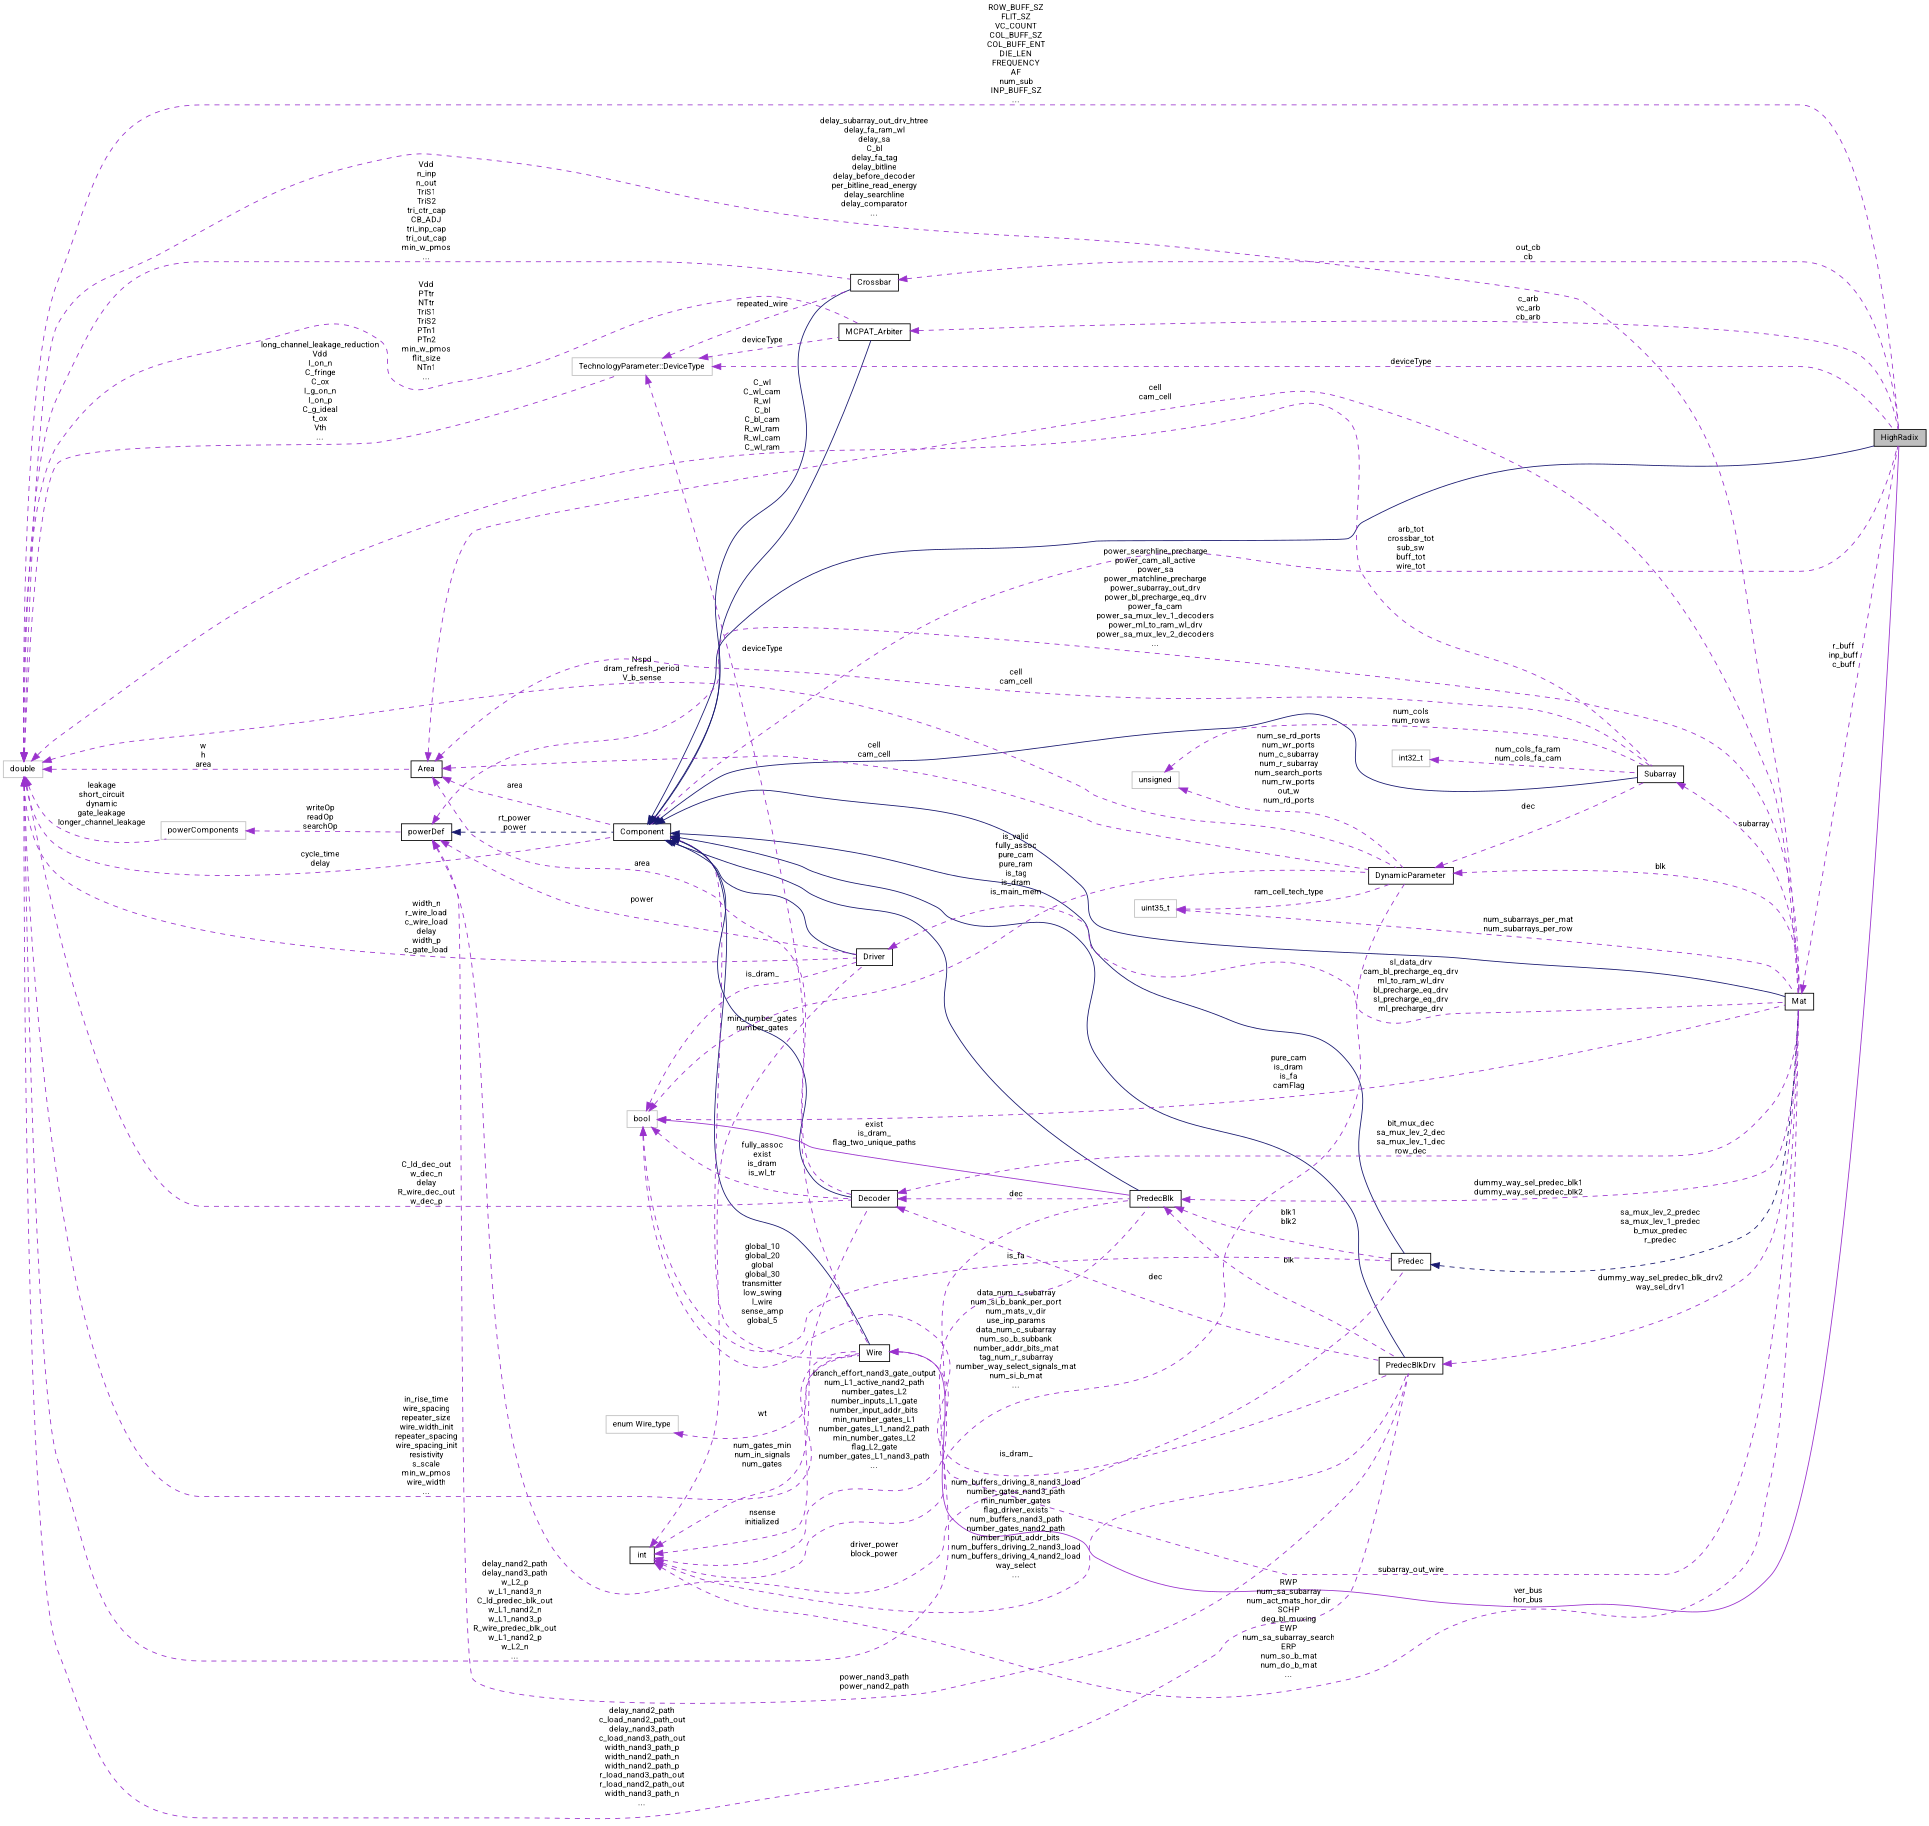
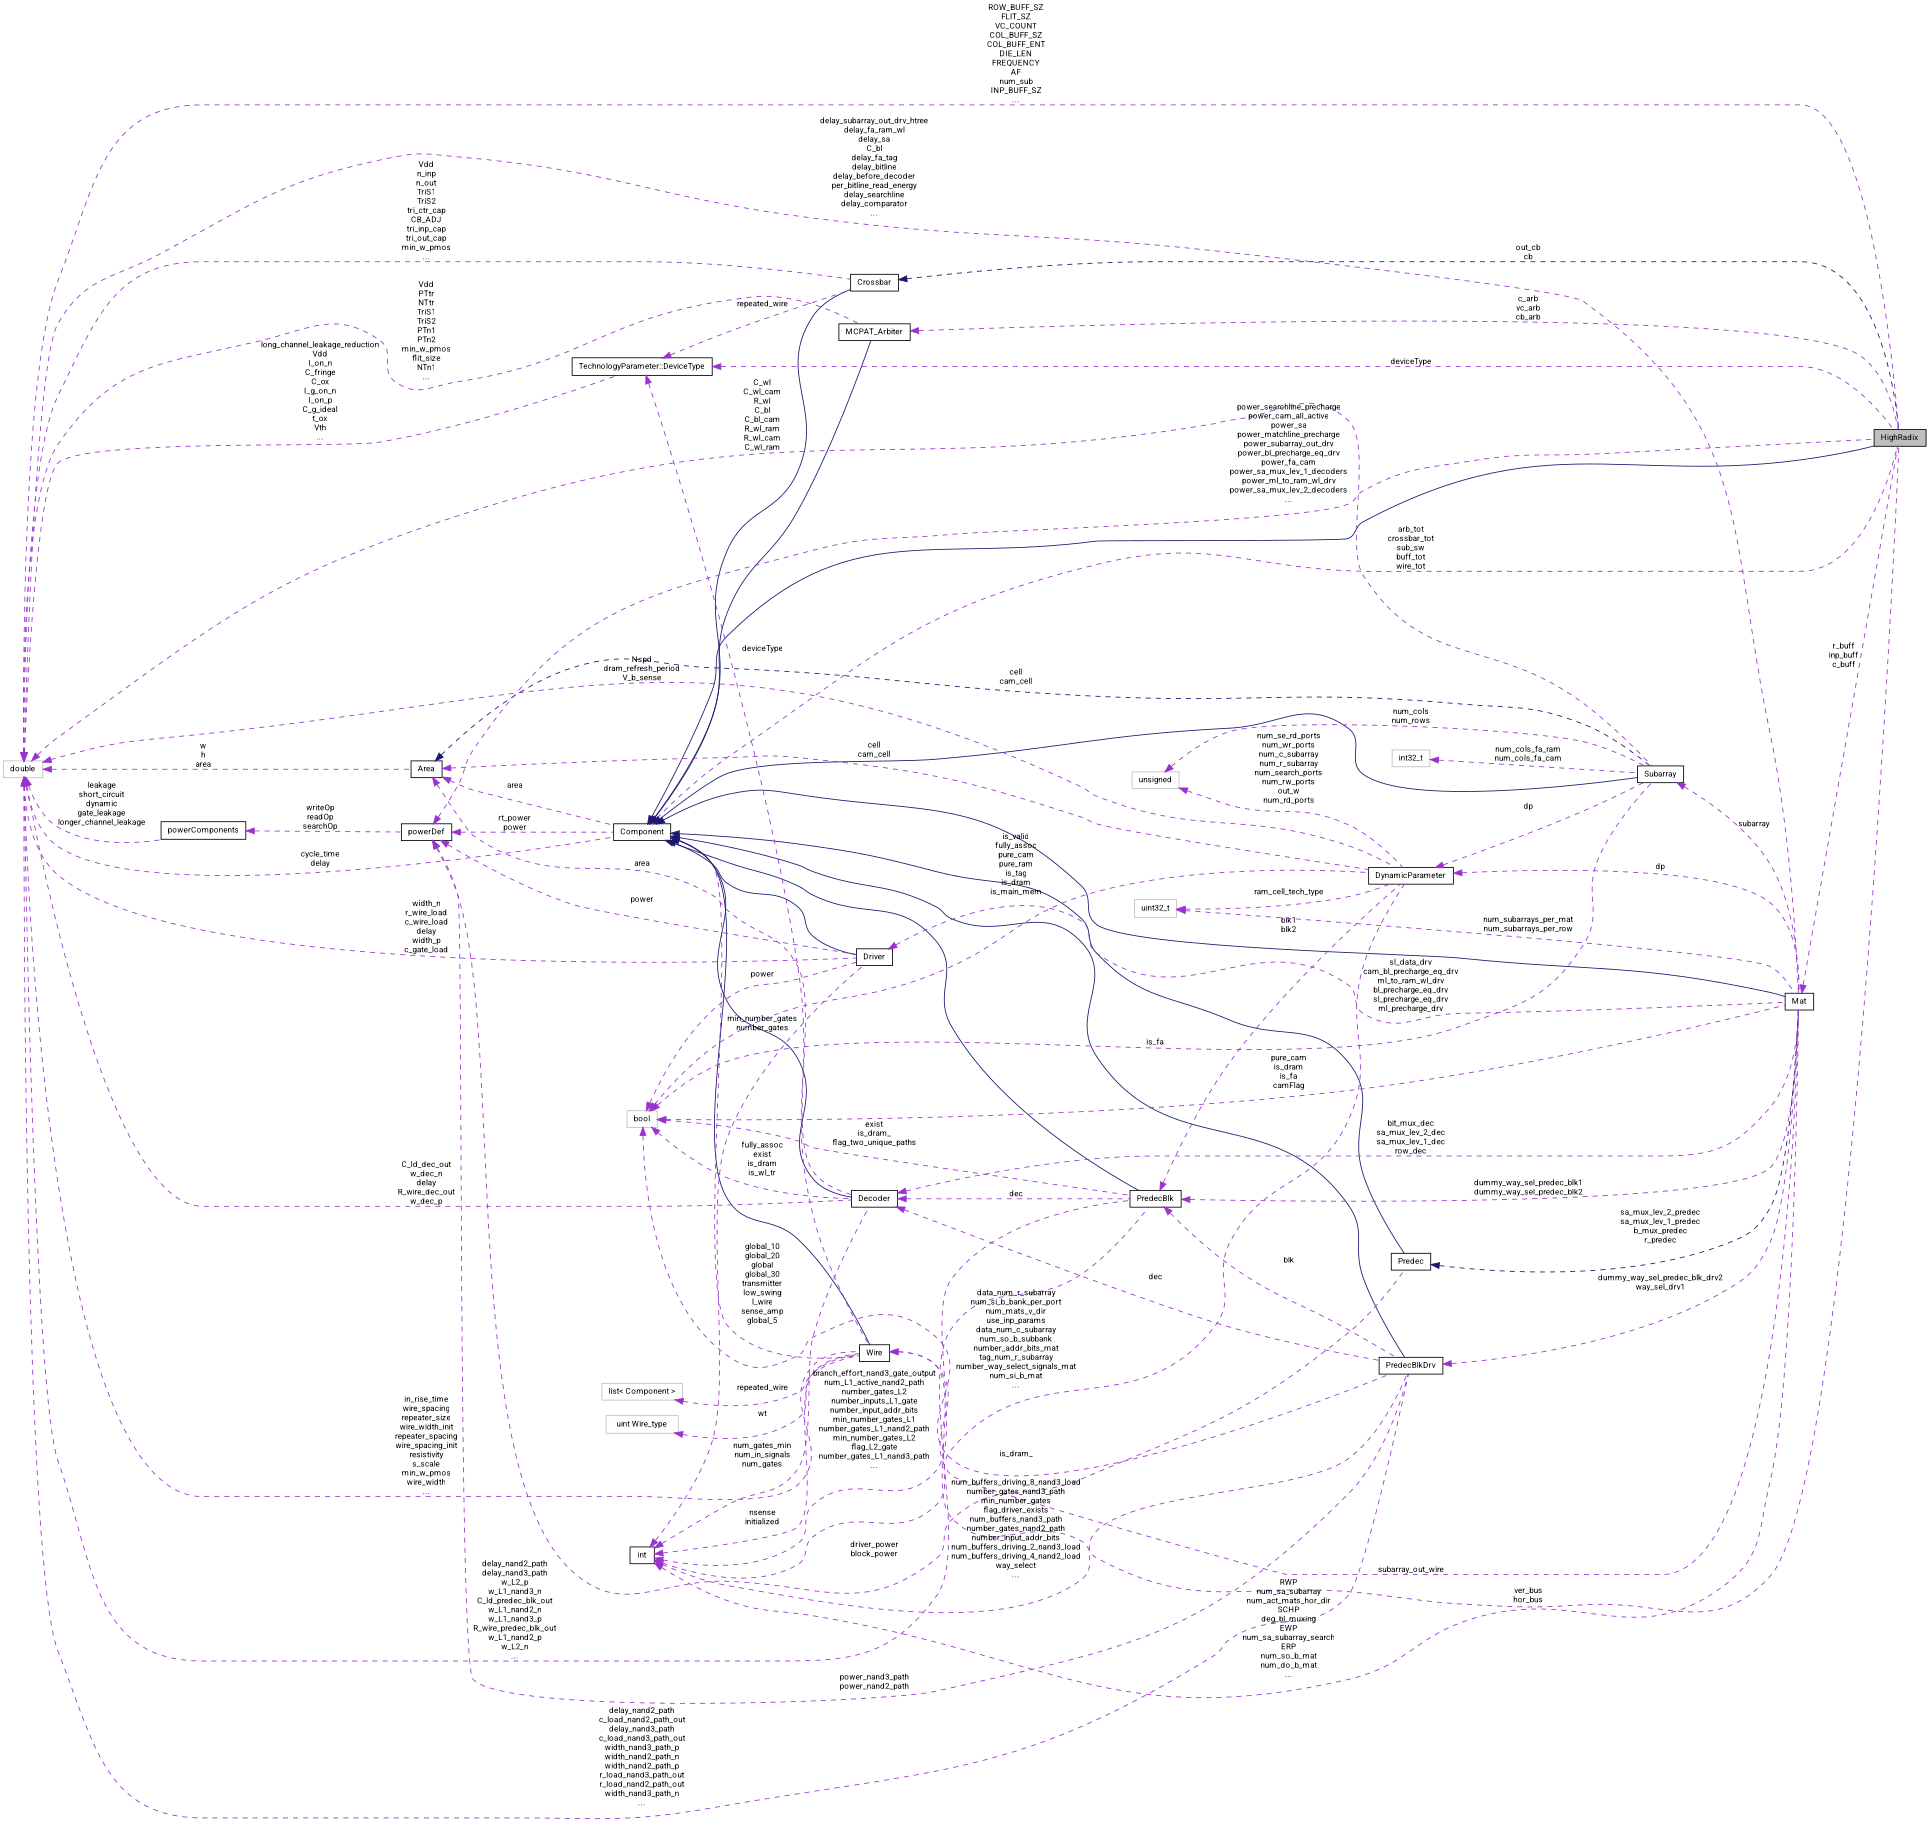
(1459, 262) -> (1459, 262)
(773, 347) -> none
(642, 367) -> (642, 367)
(1198, 404) -> none
(1174, 655) -> (1107, 526)
(1038, 693) -> (1038, 693)
(1528, 807) -> (1528, 807)
(203, 830) -> (203, 830)
(537, 832) -> (537, 832)
(1661, 867) -> (1661, 867)
(1156, 909) -> (1156, 909)
(763, 974) -> (763, 974)
(897, 1161) -> (897, 1161)
(1286, 1240) -> (1264, 1020)
(931, 1274) -> (1220, 1049)
none -> (642, 1392)
(642, 1424) -> (642, 1424)
(1788, 1533) -> (1788, 1533)
